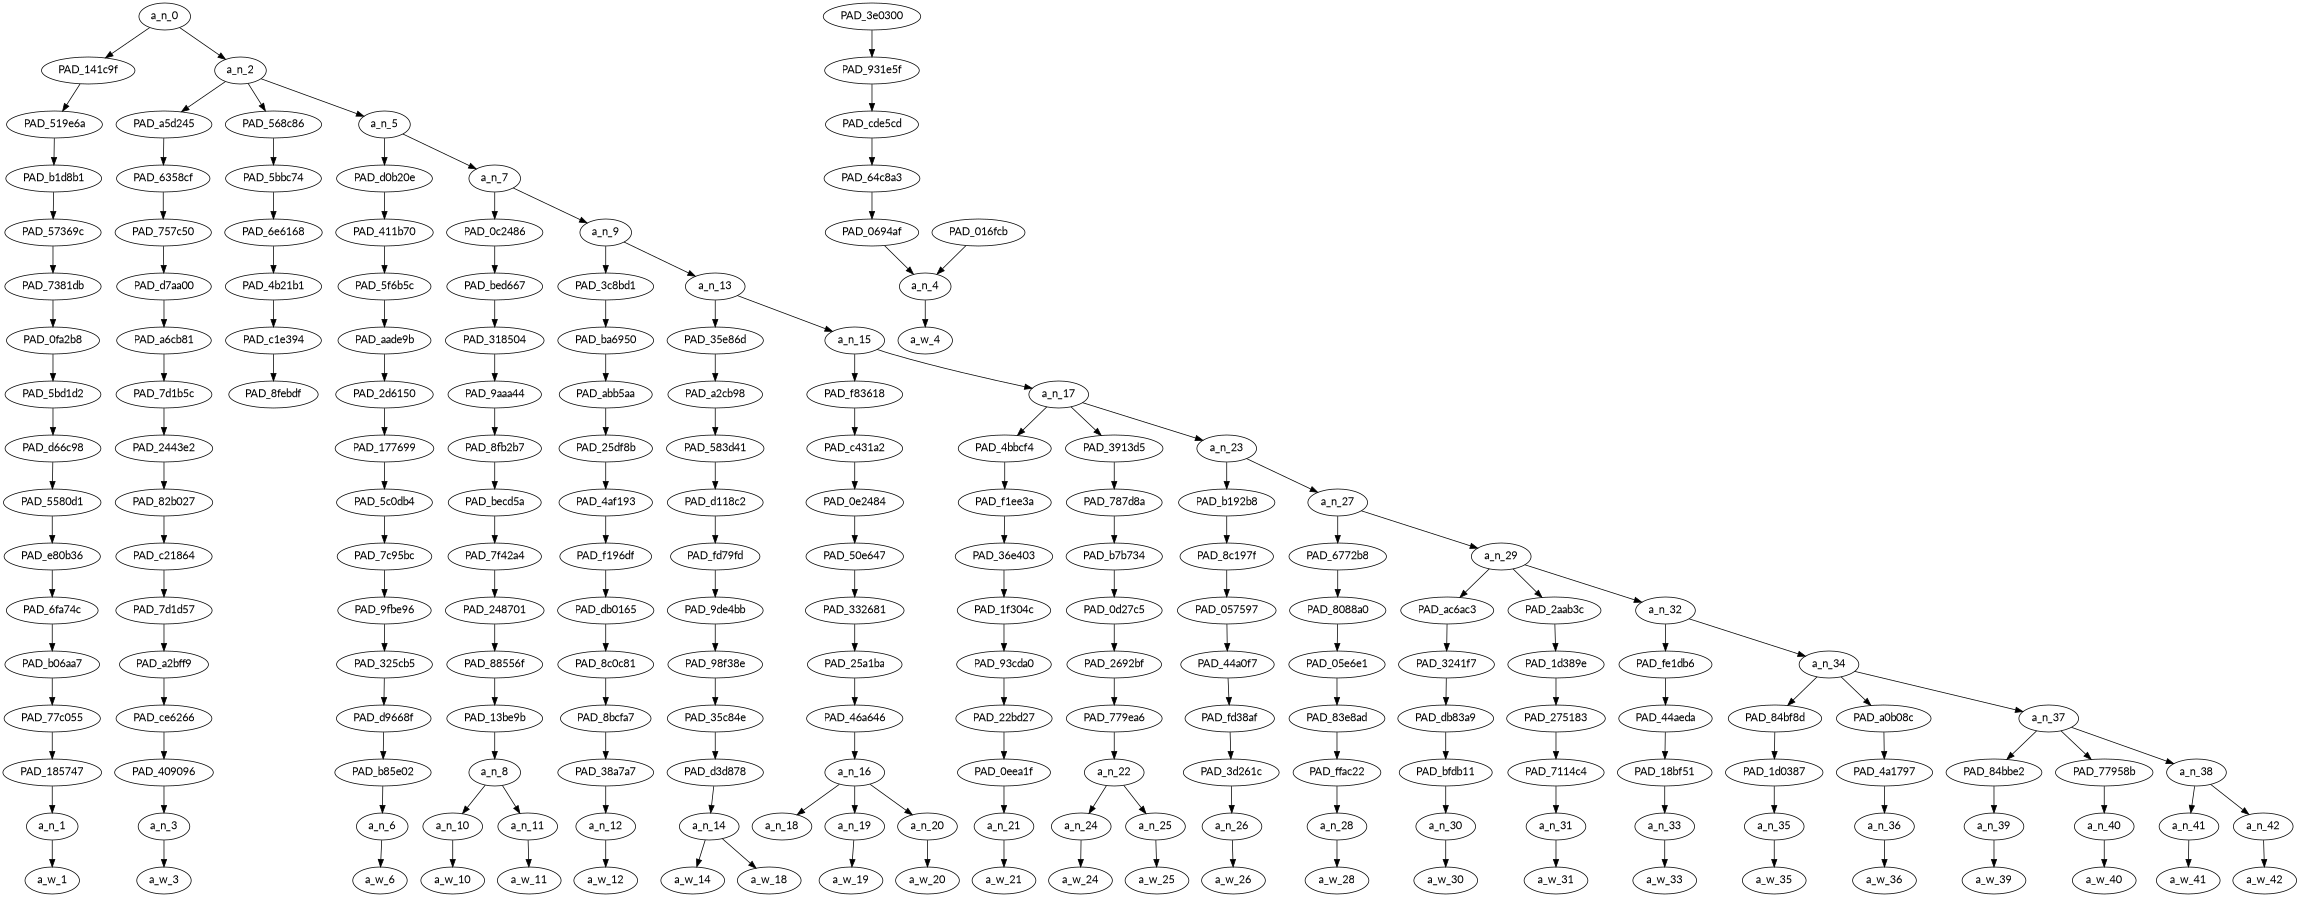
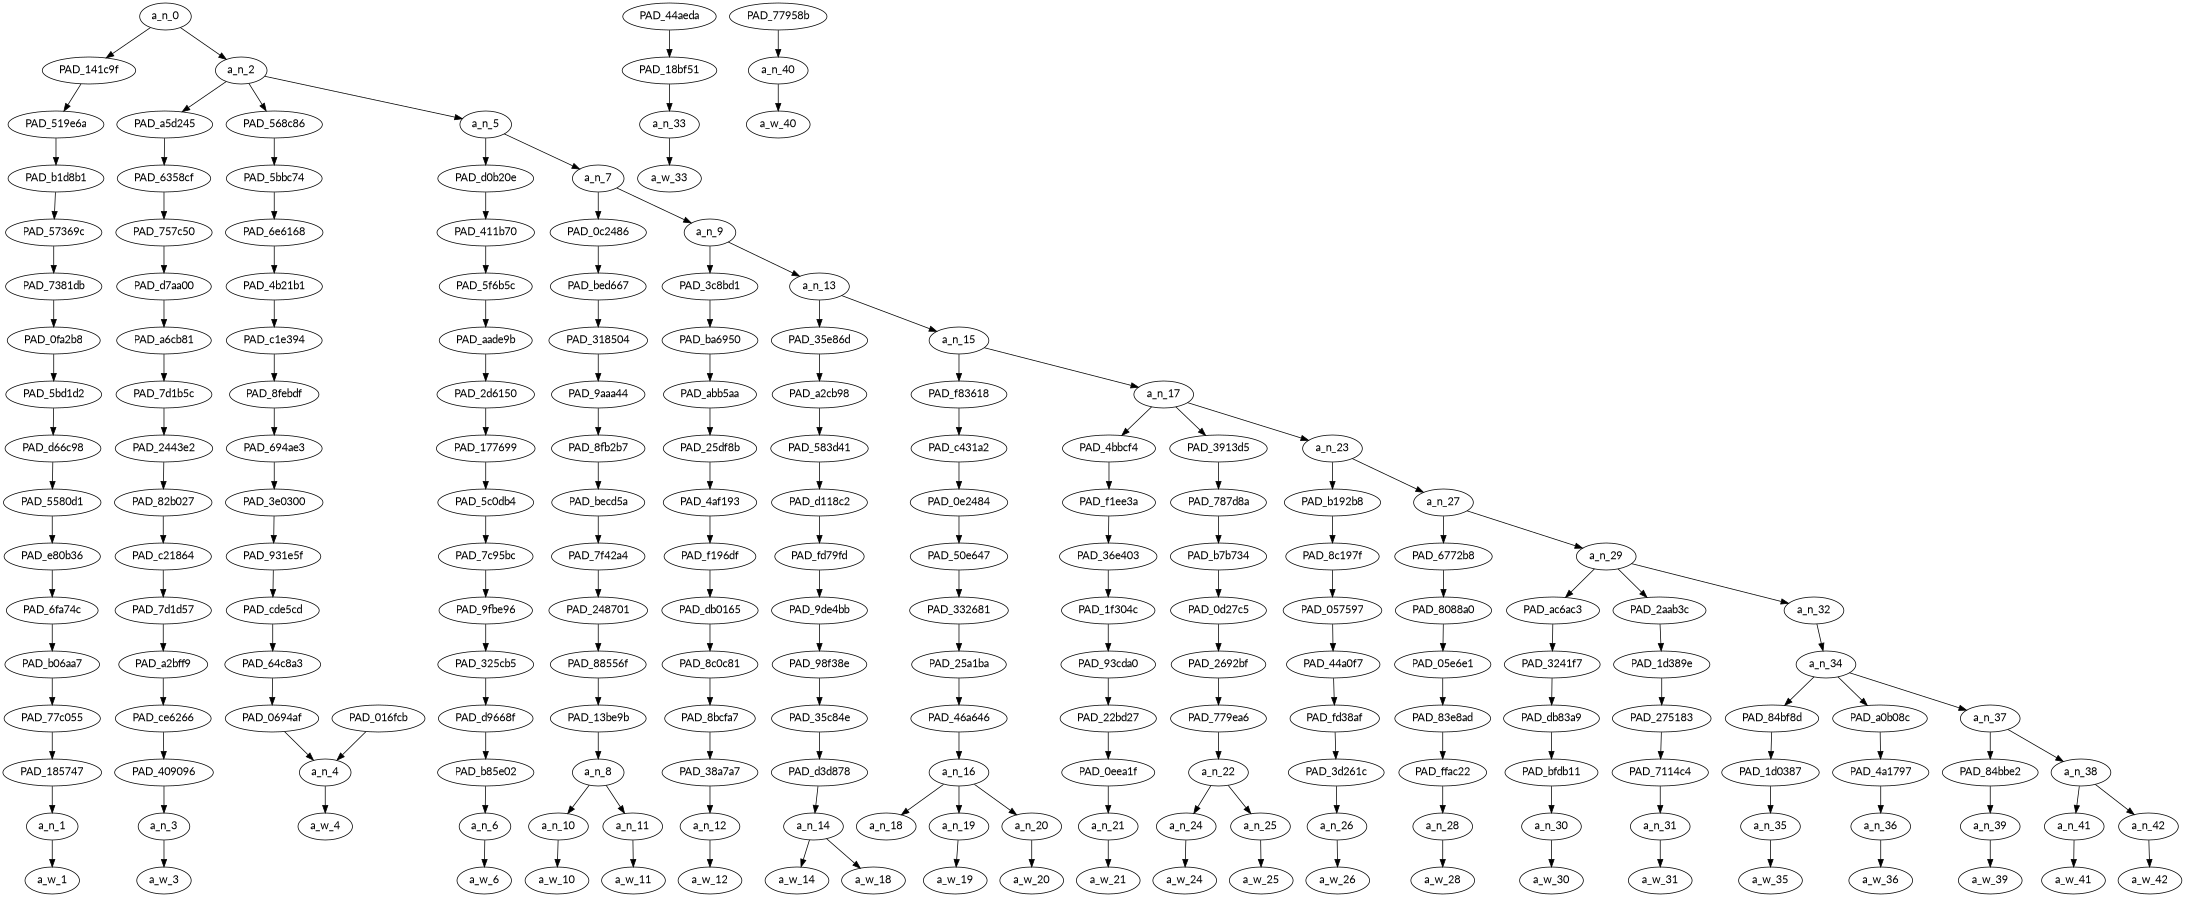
none -> (274, 448)
(1665, 664) -> none
(2073, 742) -> none
